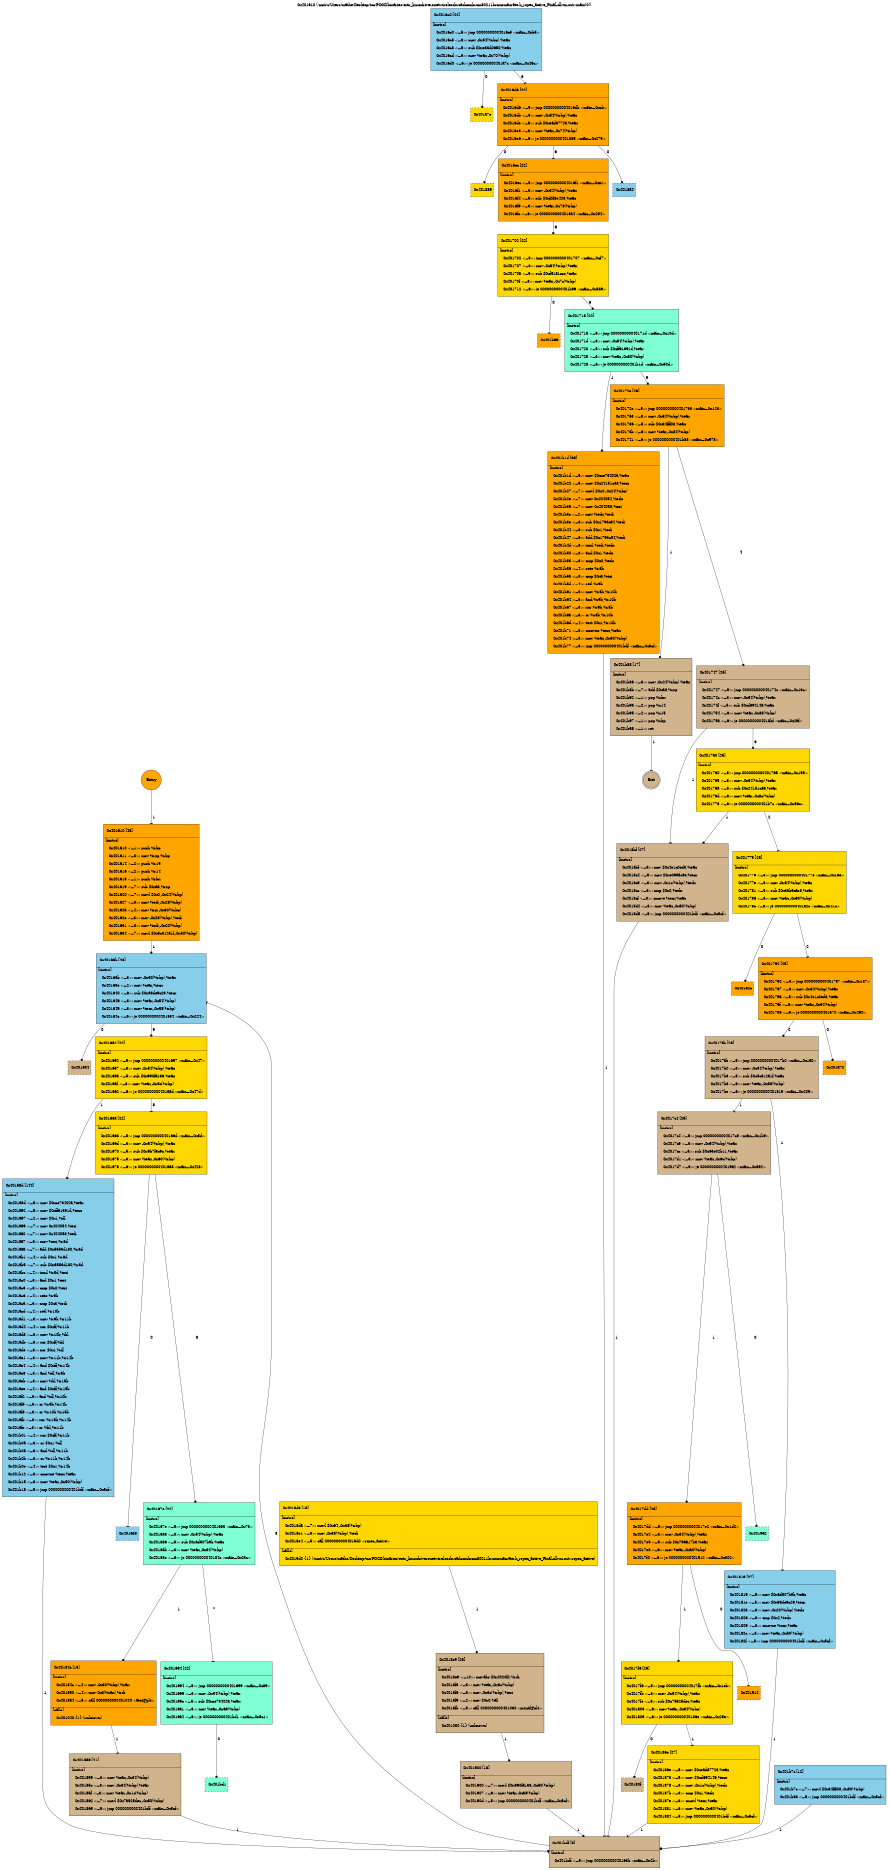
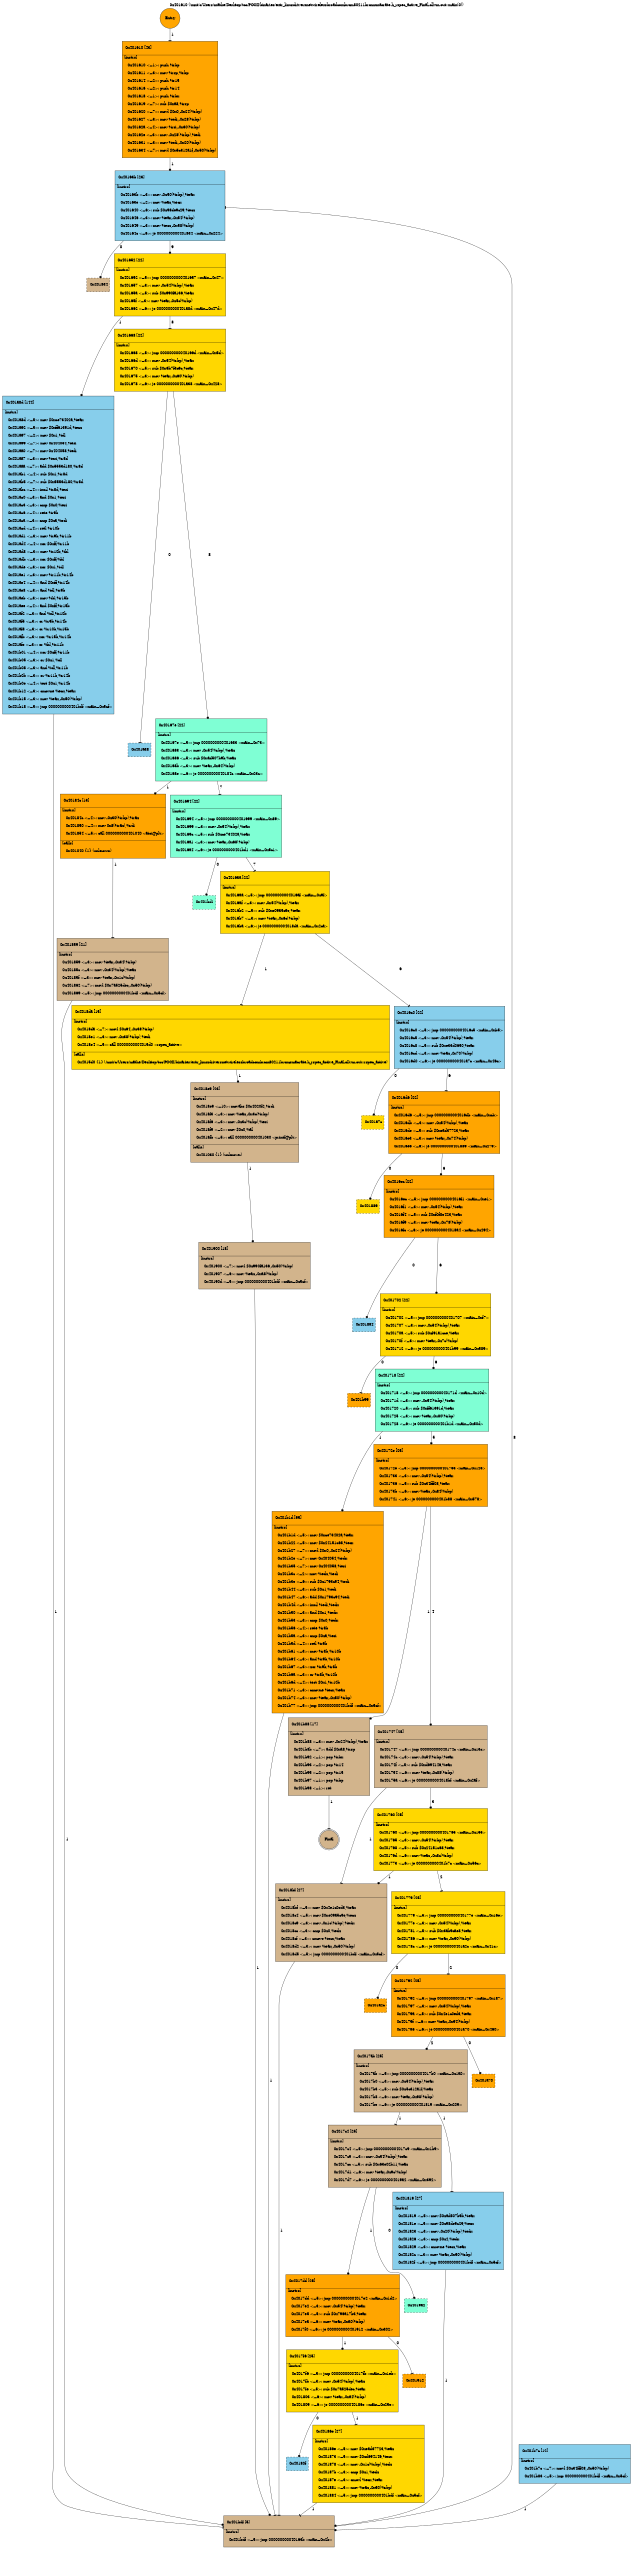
(553, 152) -> (442, 1163)
(613, 162) -> (389, 1276)
(651, 780) -> (329, 1840)
none -> (275, 902)
(632, 1785) -> (297, 2464)
